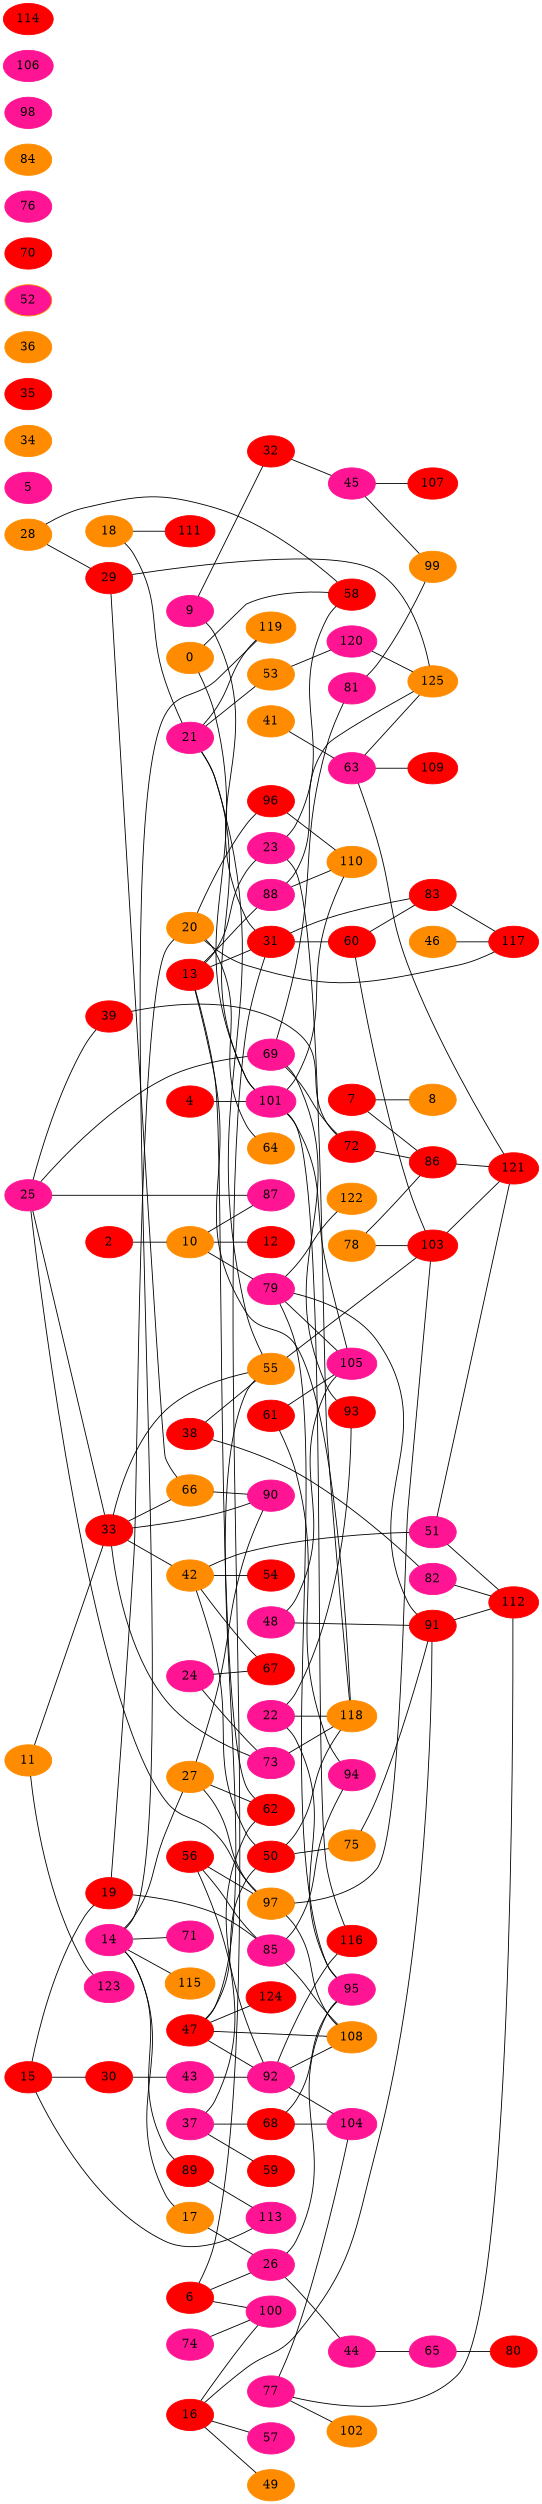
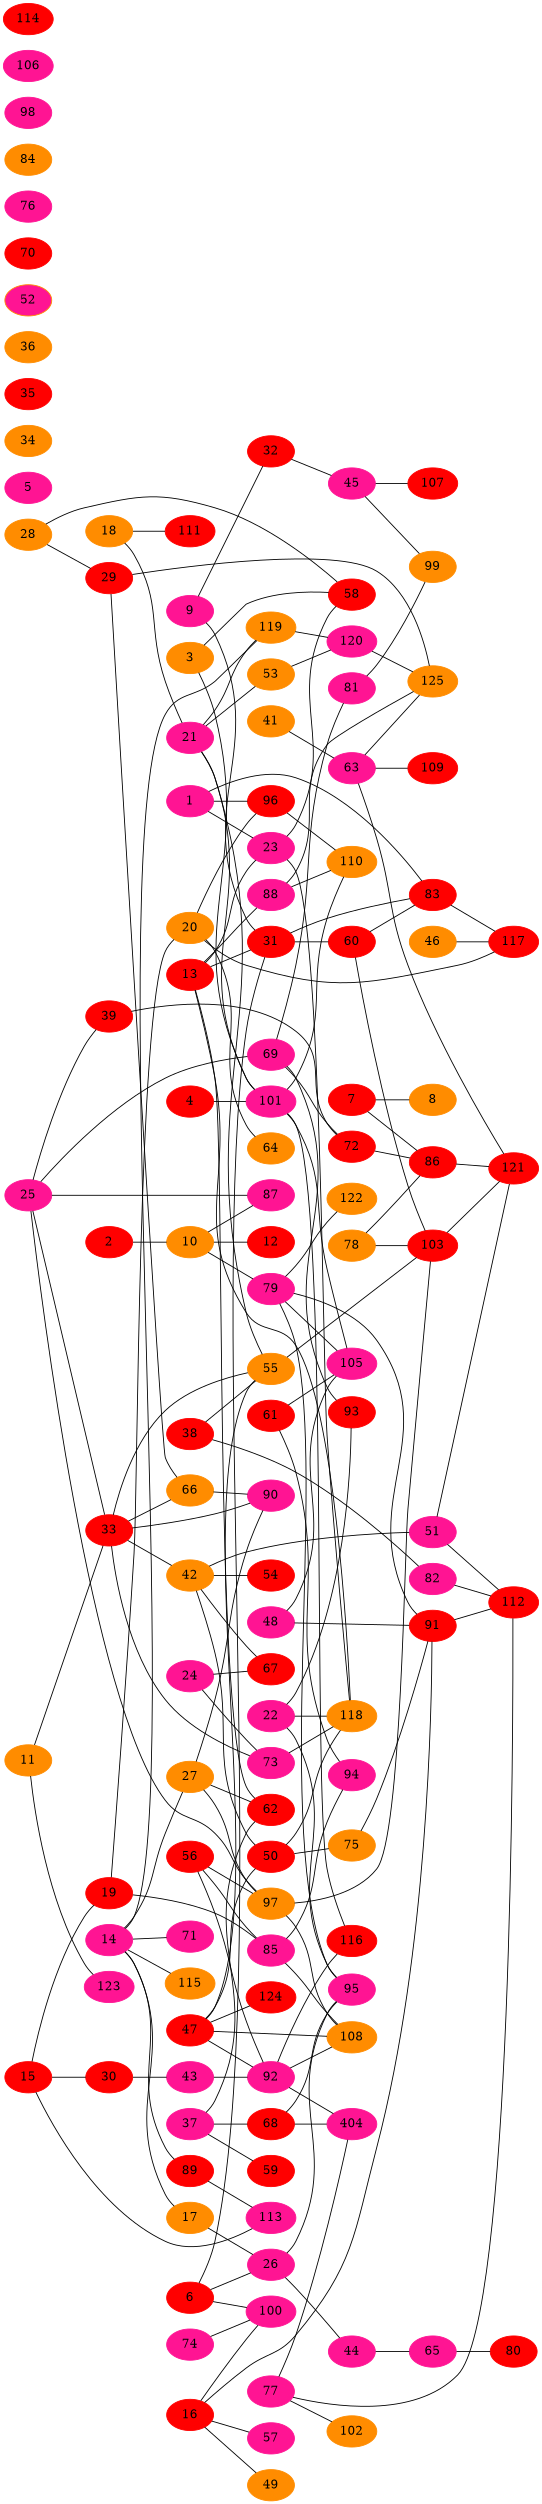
none -> (312, 635)
(190, 658) -> (190, 658)
none -> (190, 801)
(352, 2124) -> (352, 2124)
